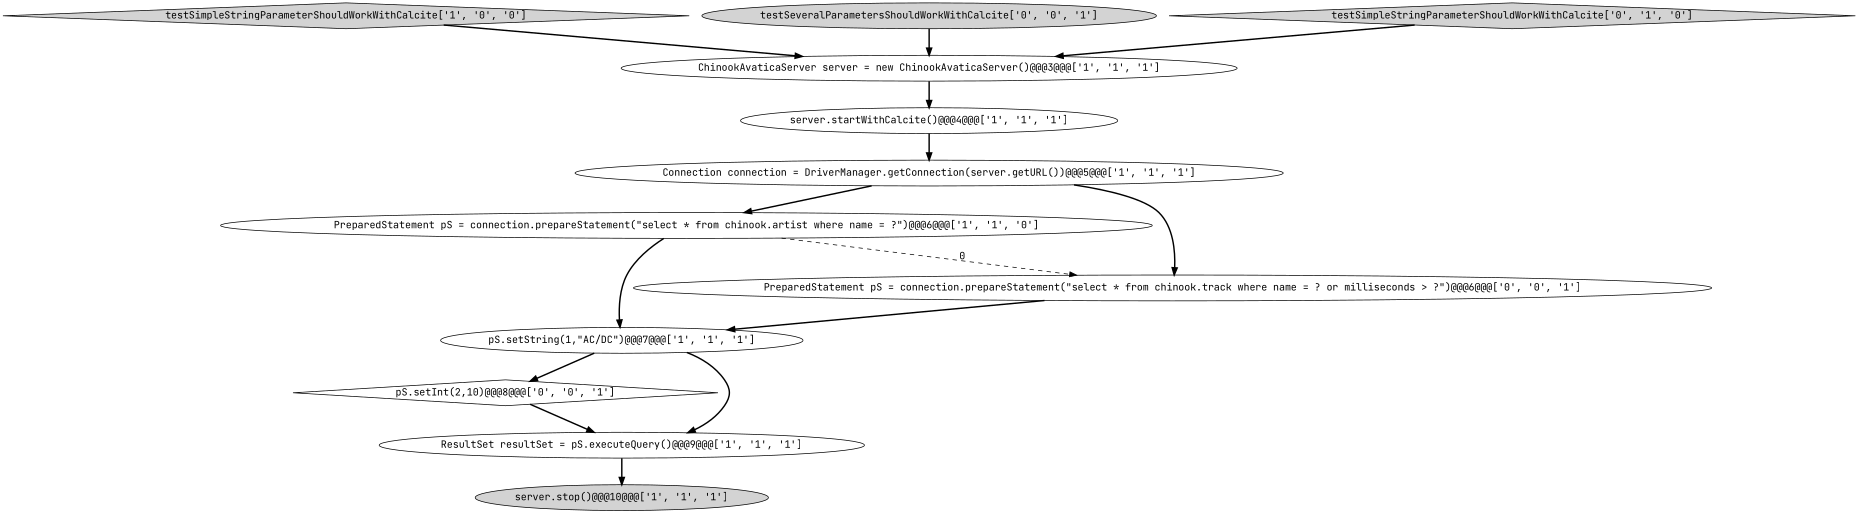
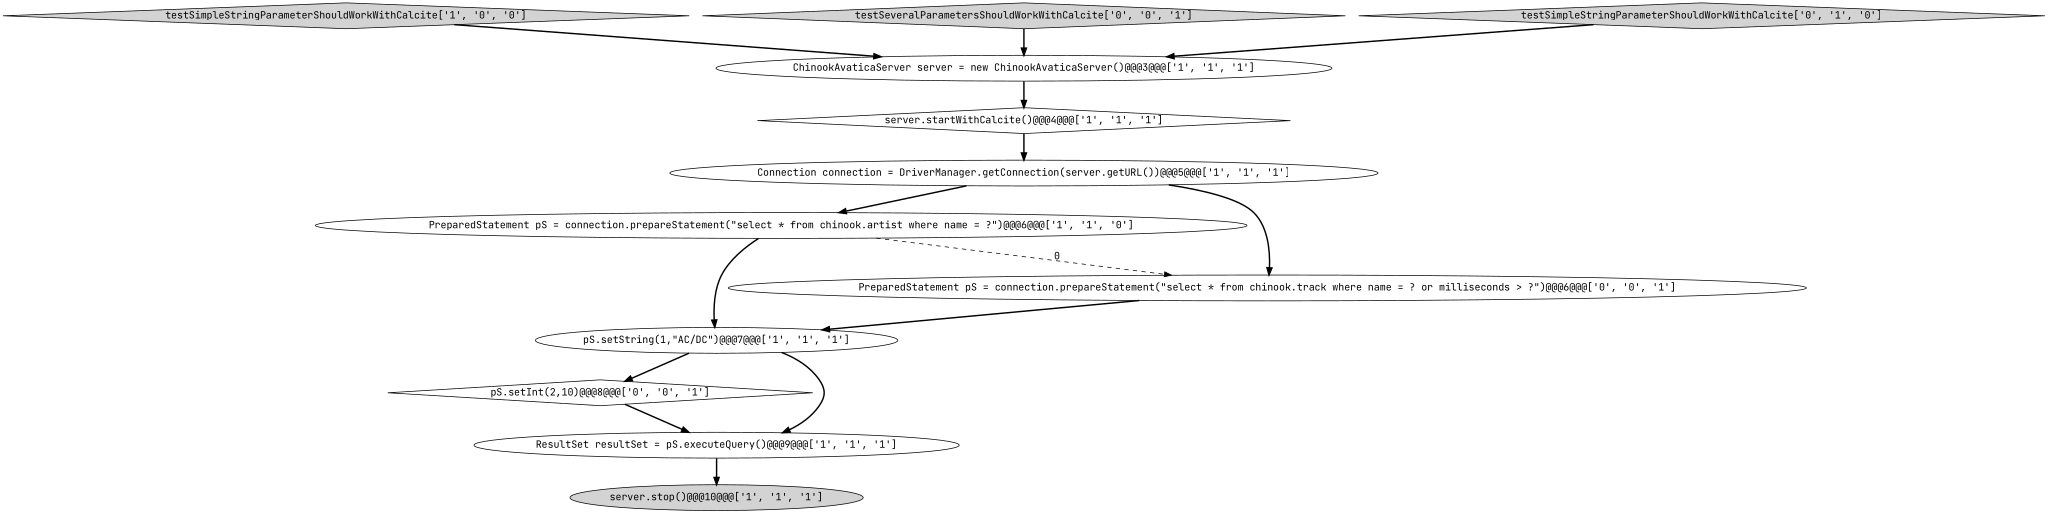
(929, 16) -> (1024, 16)
(929, 121) -> (1024, 121)
